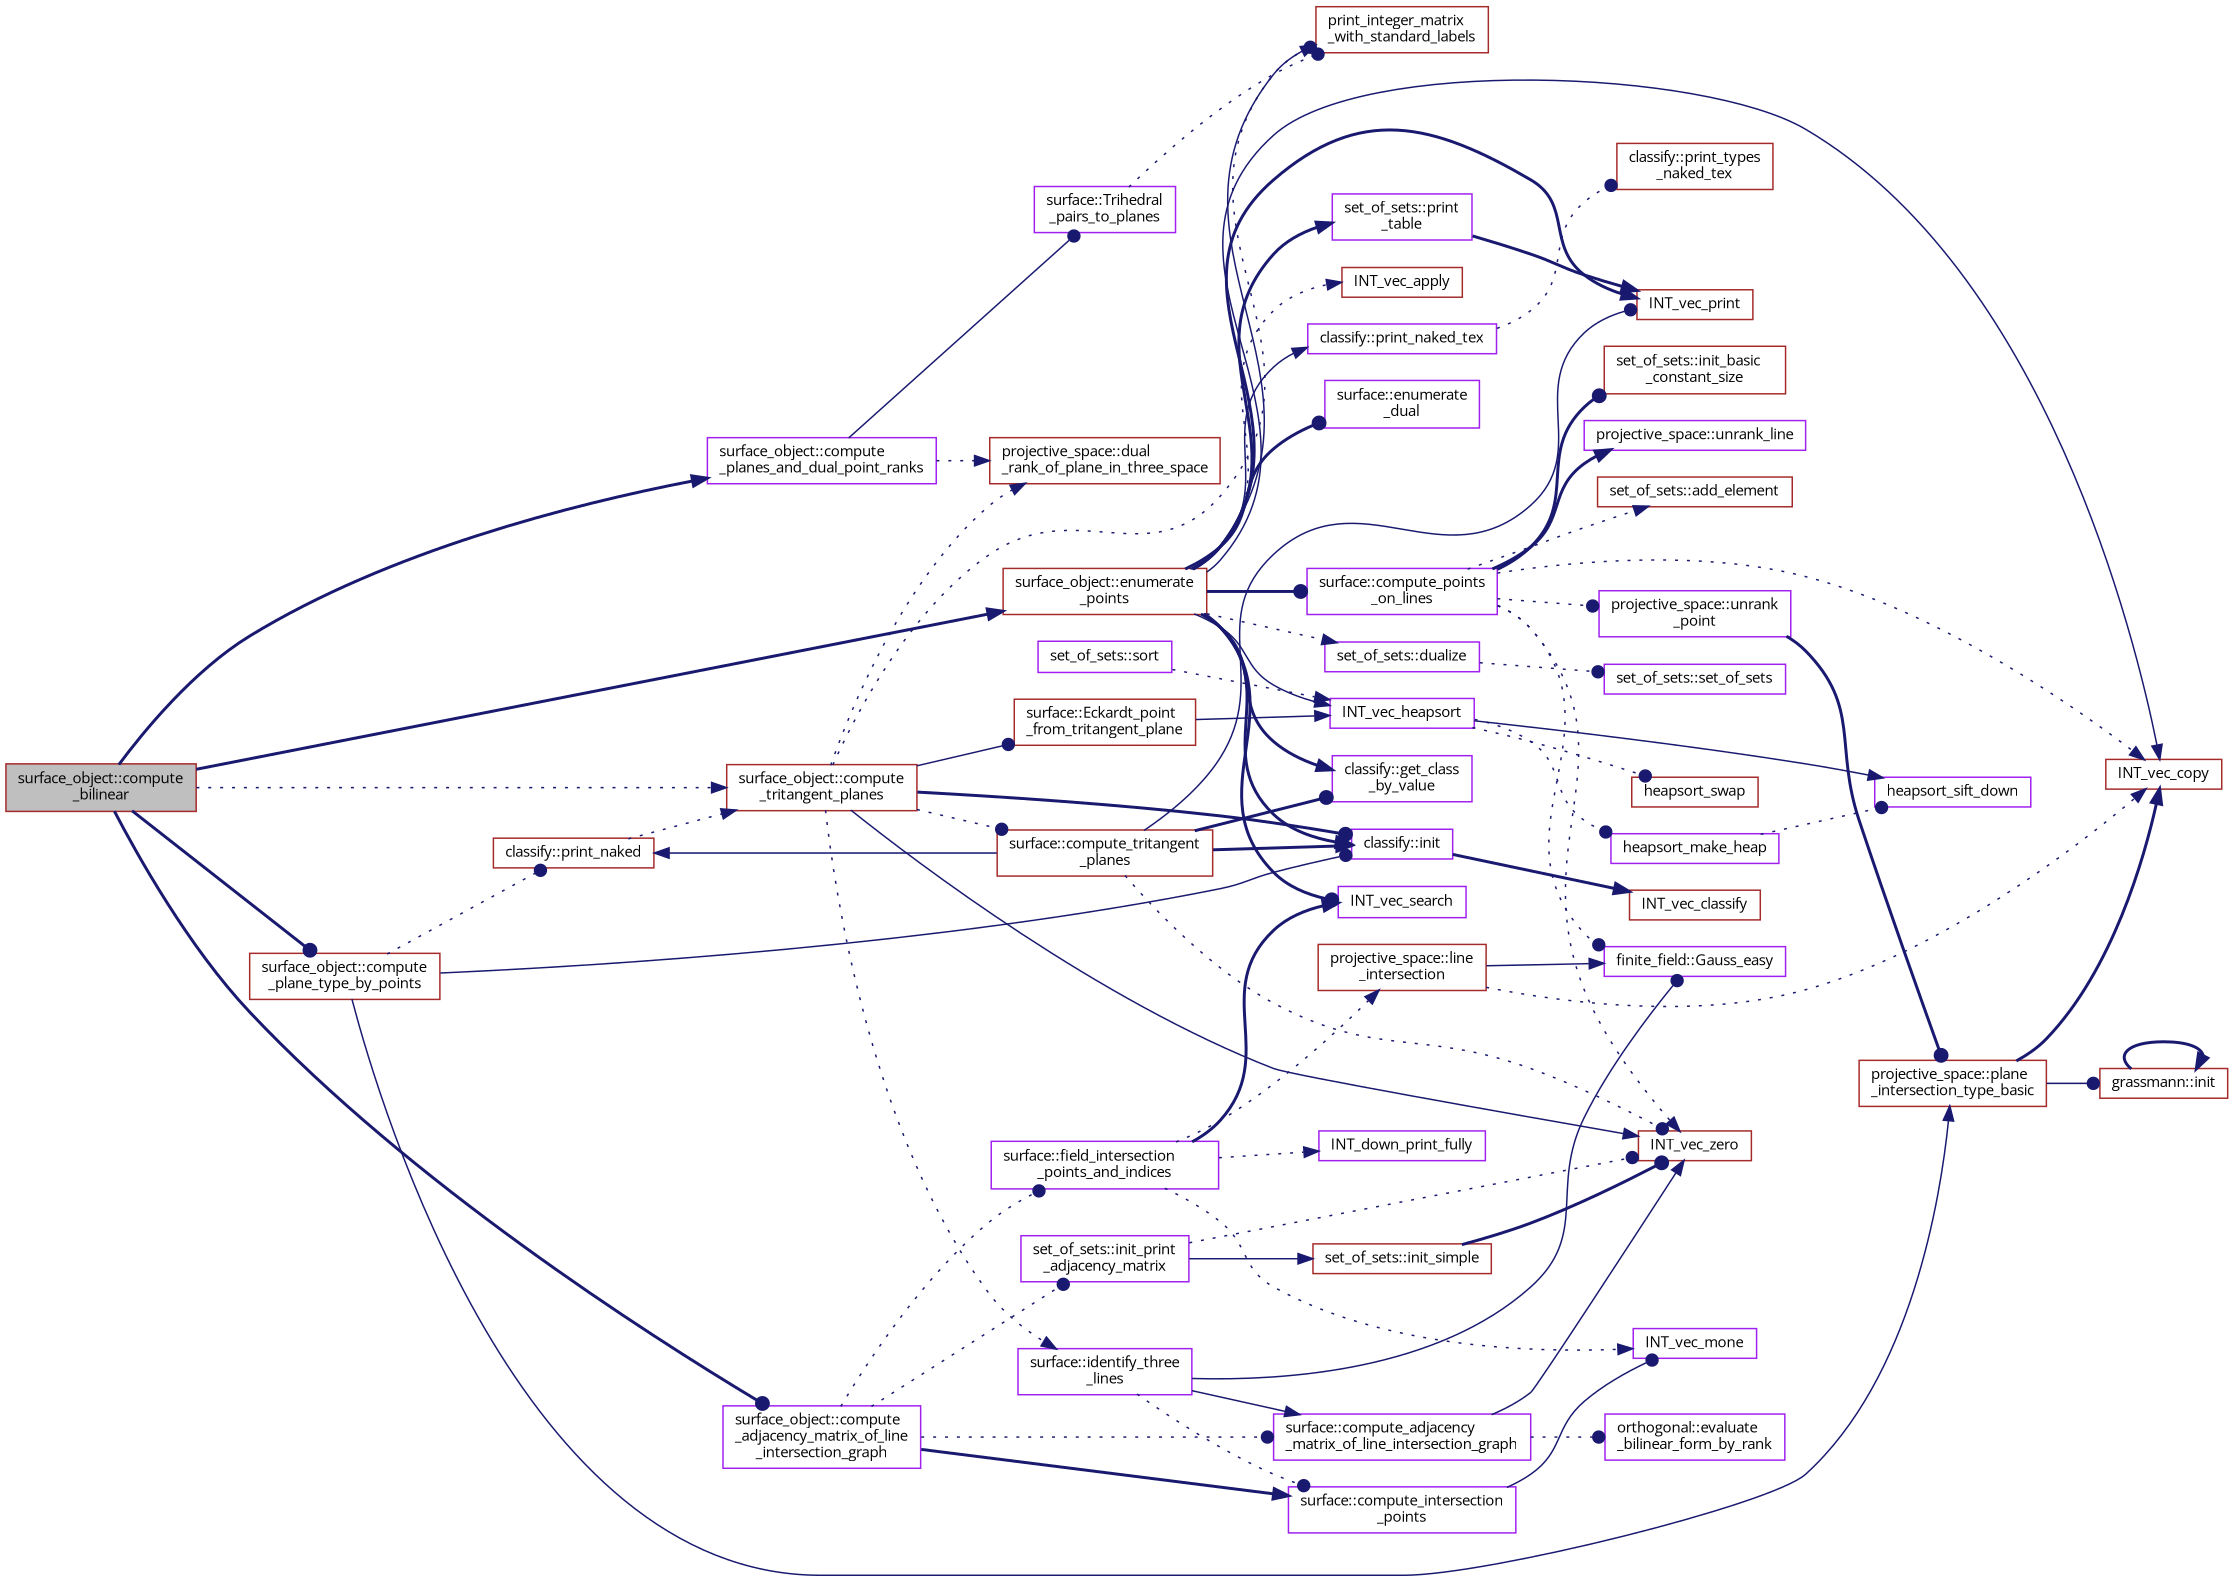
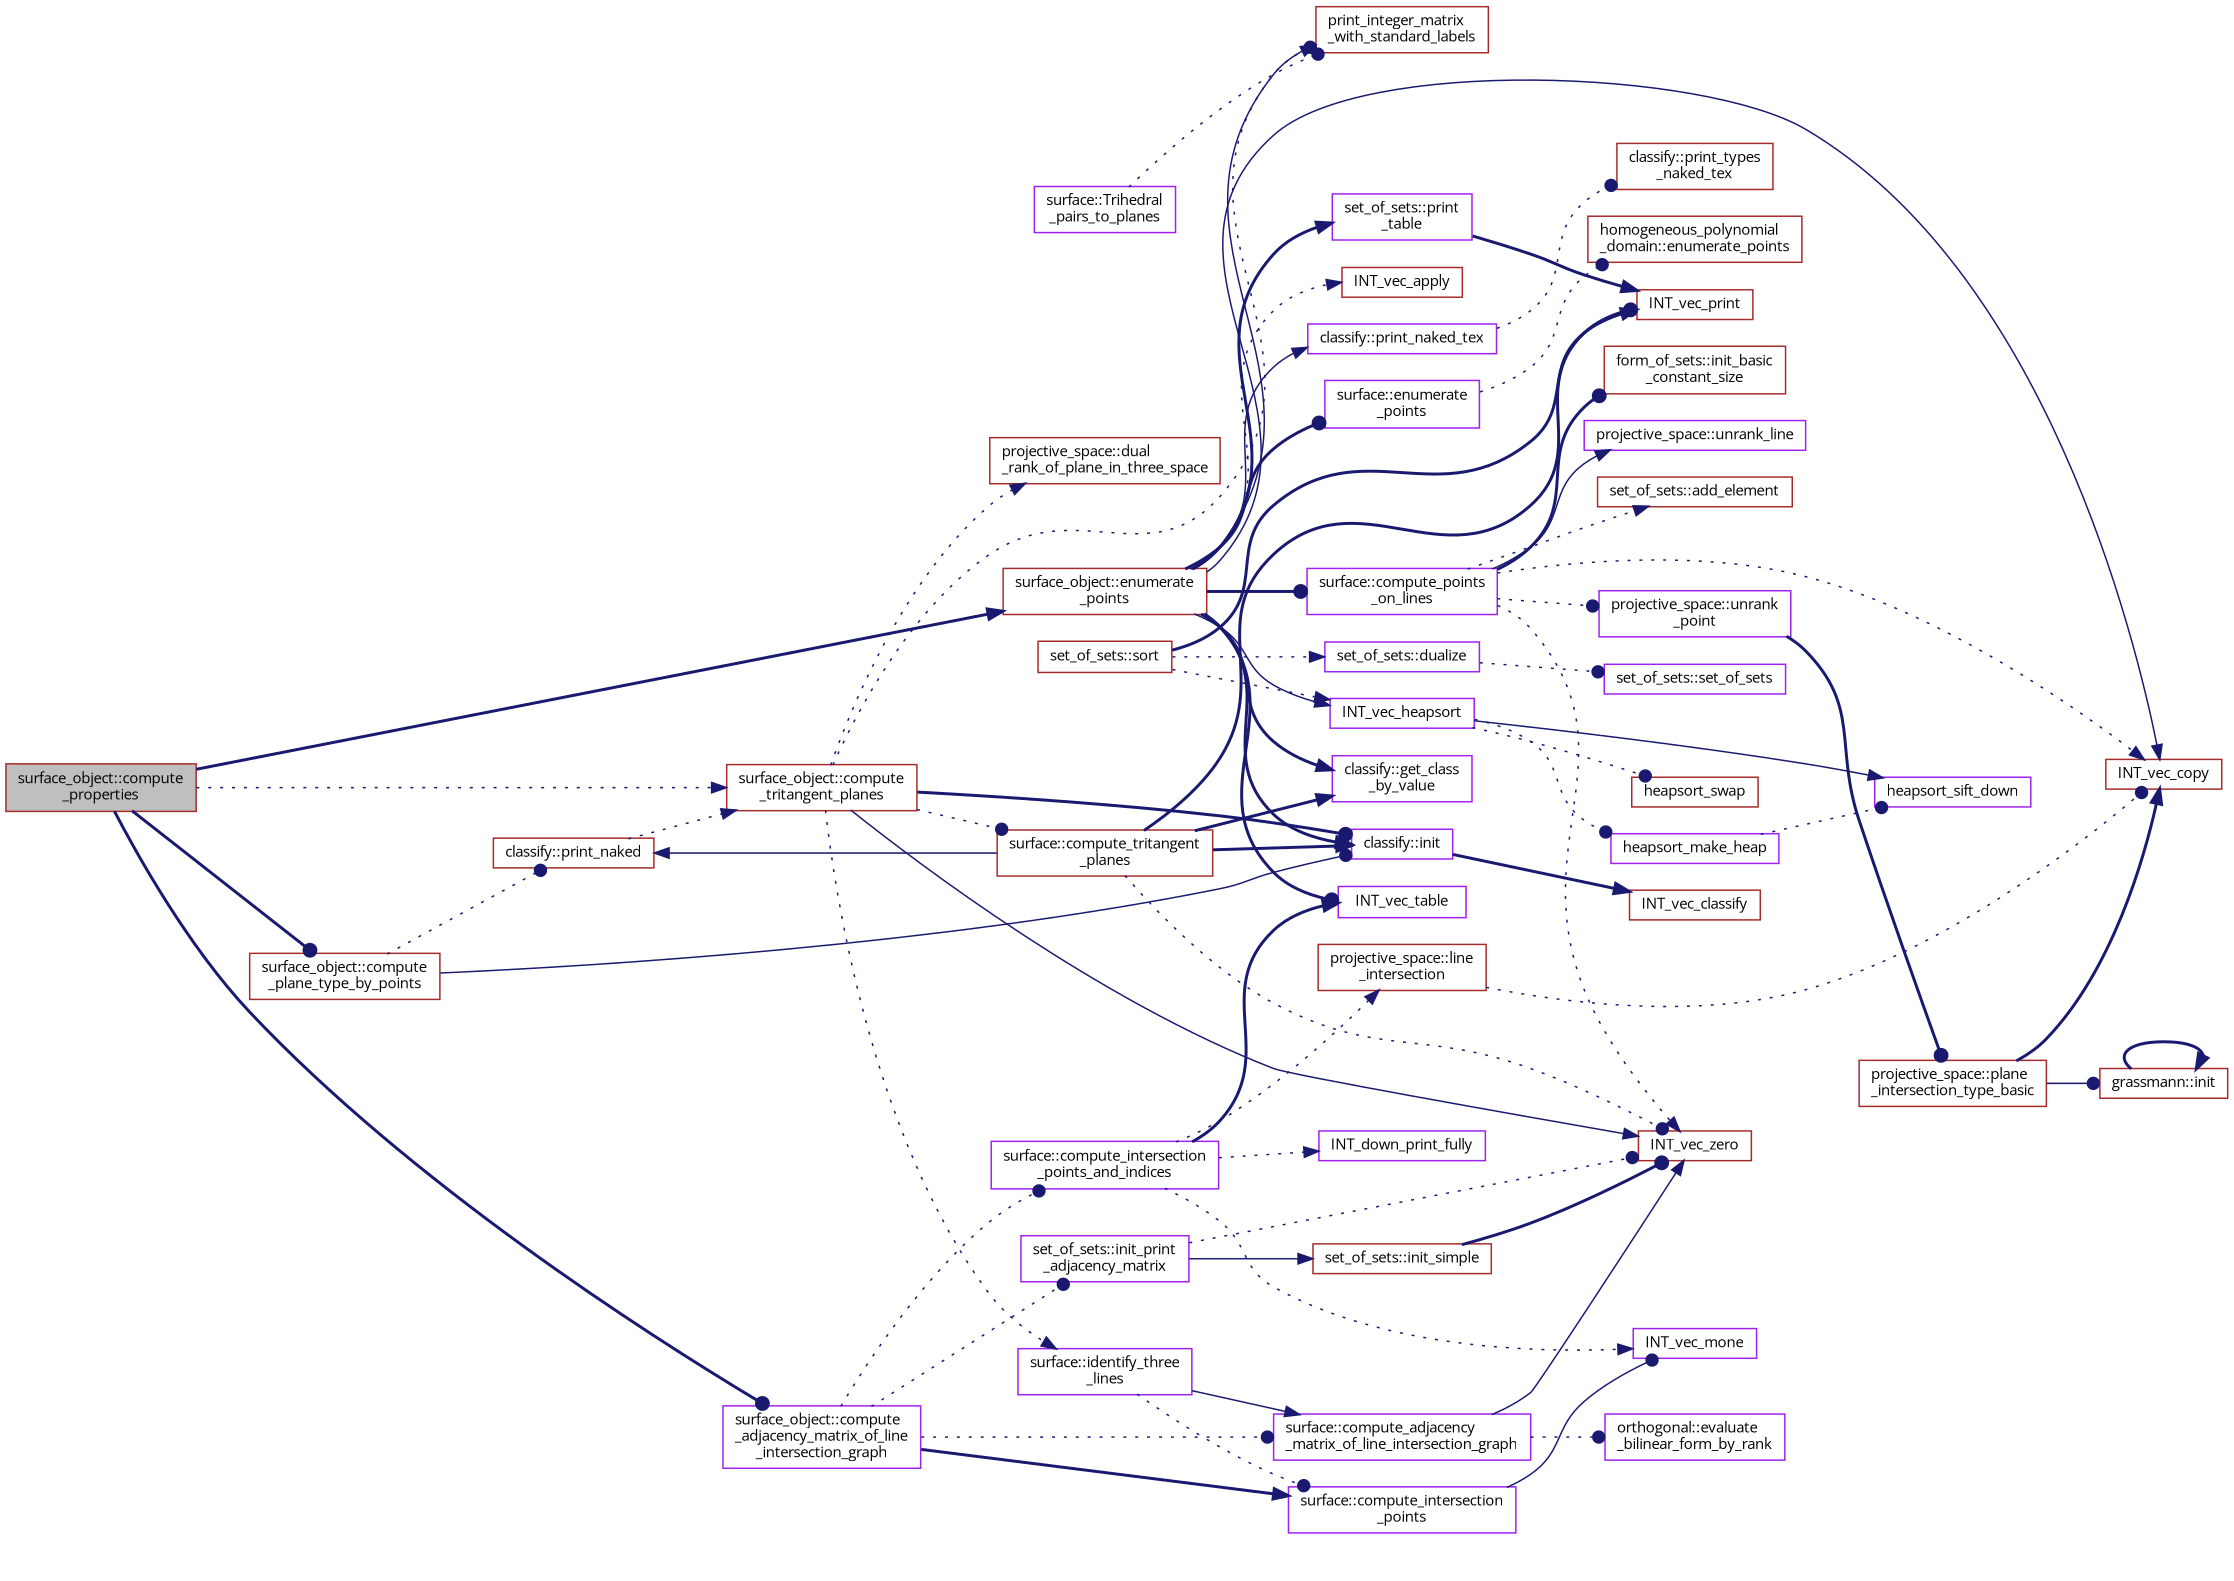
(1277, 177) -> (1390, 472)
none -> (1695, 239)
(1695, 370) -> (1695, 370)
(1402, 404) -> (1402, 404)
(822, 461) -> none
(1567, 482) -> (1567, 482)
(1358, 524) -> (1358, 524)
(1265, 627) -> (1227, 657)
(1105, 657) -> (1105, 657)
(1105, 722) -> none
(101, 788) -> (101, 788)
(1283, 809) -> (1283, 809)
(1402, 902) -> (1402, 902)
(1695, 962) -> none
(1834, 980) -> (1834, 980)
(1105, 1165) -> (1105, 1165)
(1119, 1575) -> none
